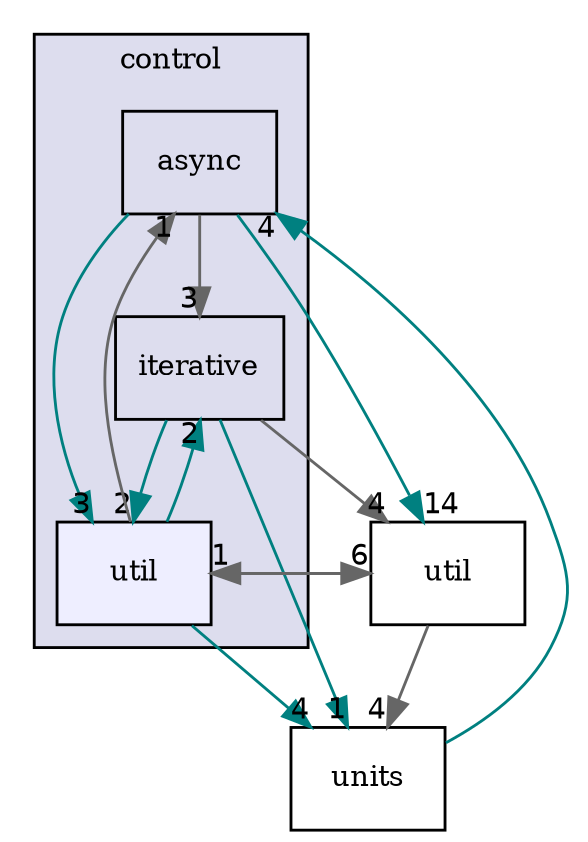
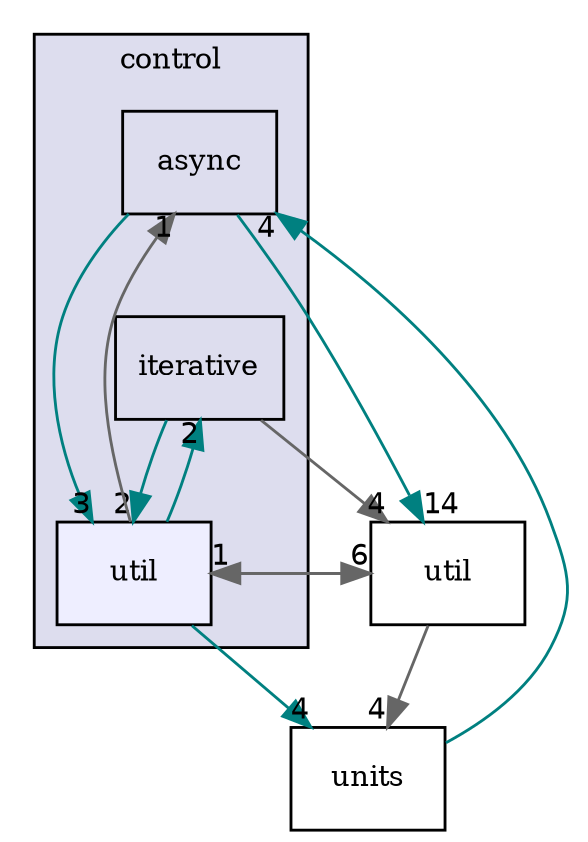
(200, 251) -> none
(275, 553) -> none
